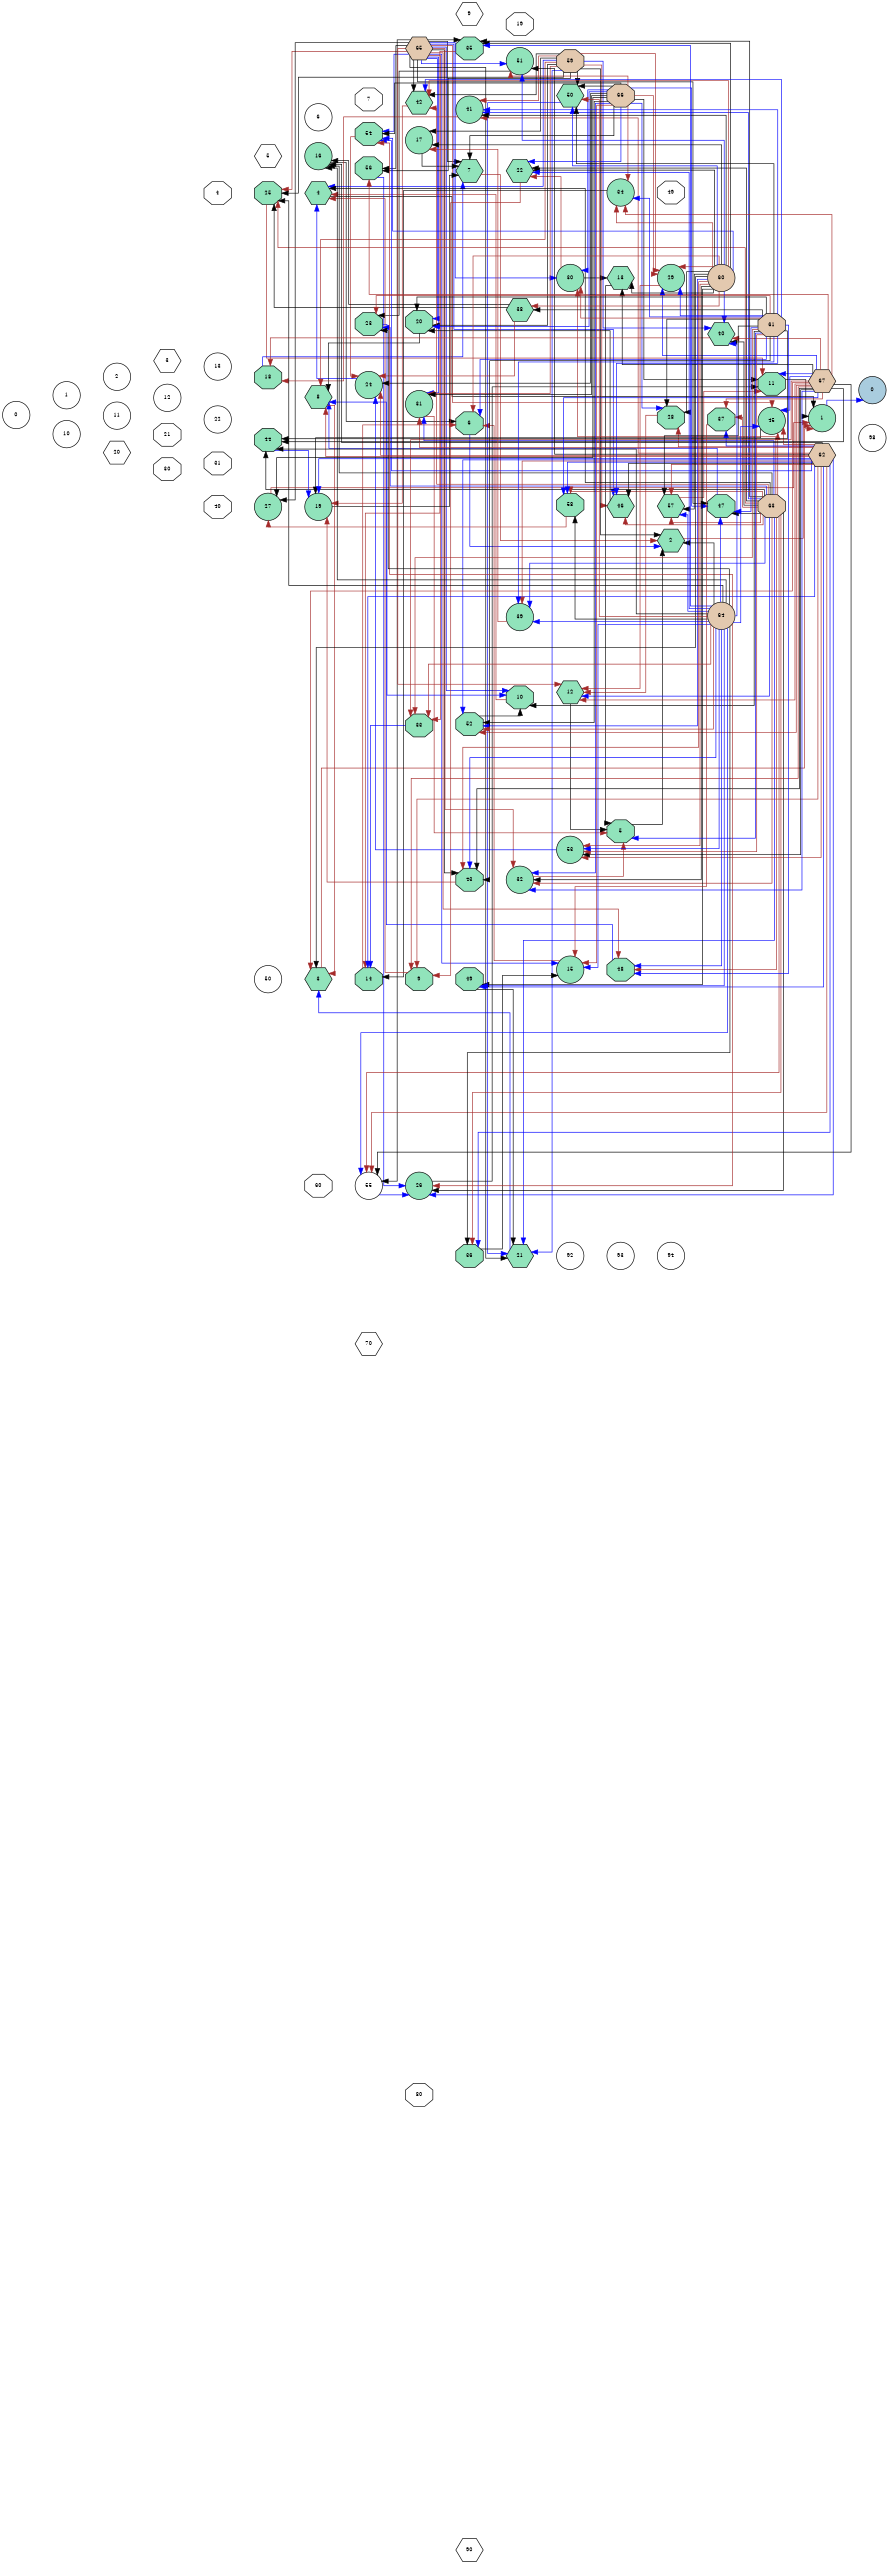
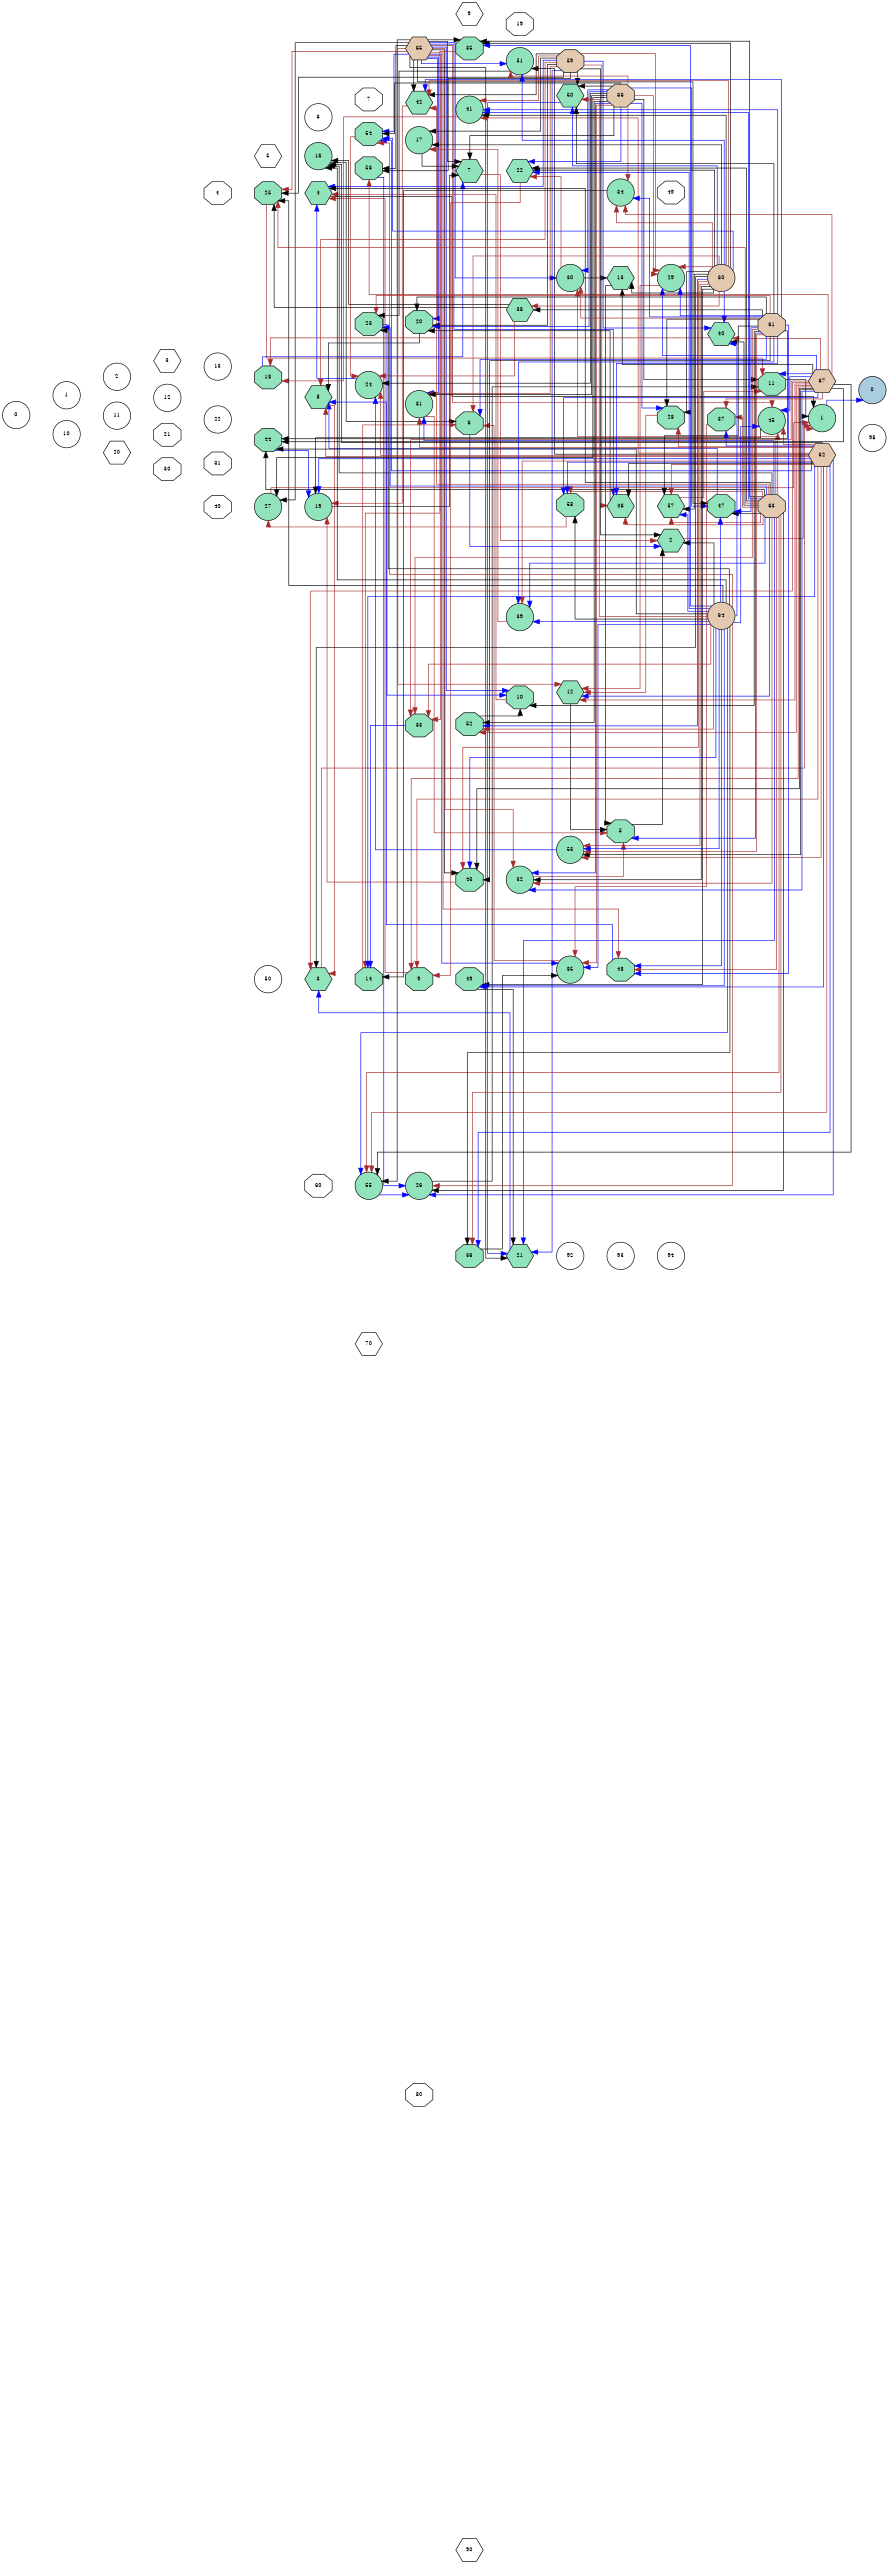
(463, 499) -> none
(570, 970) -> (570, 970)
(369, 1186) -> (369, 1186)
